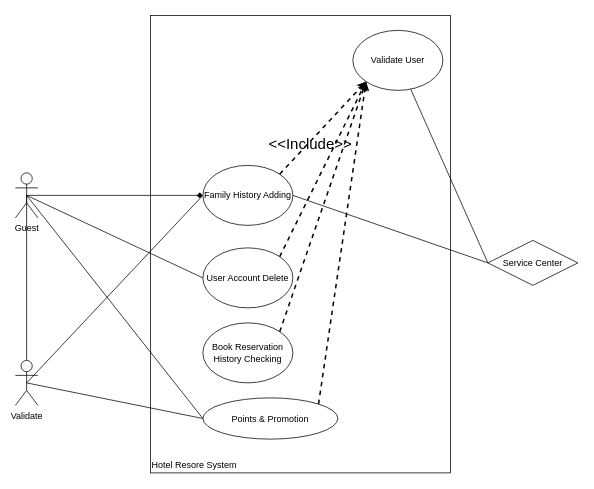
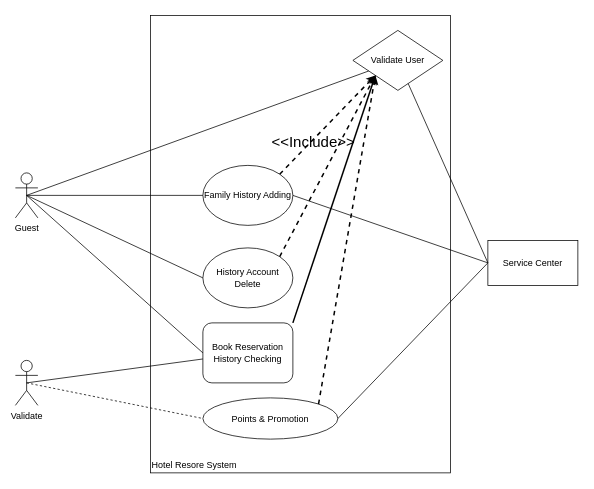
(398, 60) -> (398, 60)
(196, 195) -> (199, 195)
(317, 225) -> (325, 227)
(533, 263) -> (533, 263)
(248, 278) -> (248, 278)
(27, 283) -> (118, 277)
(118, 311) -> (201, 132)
(88, 318) -> (118, 370)
none -> (413, 341)
(248, 353) -> (248, 353)
(115, 401) -> (115, 401)
